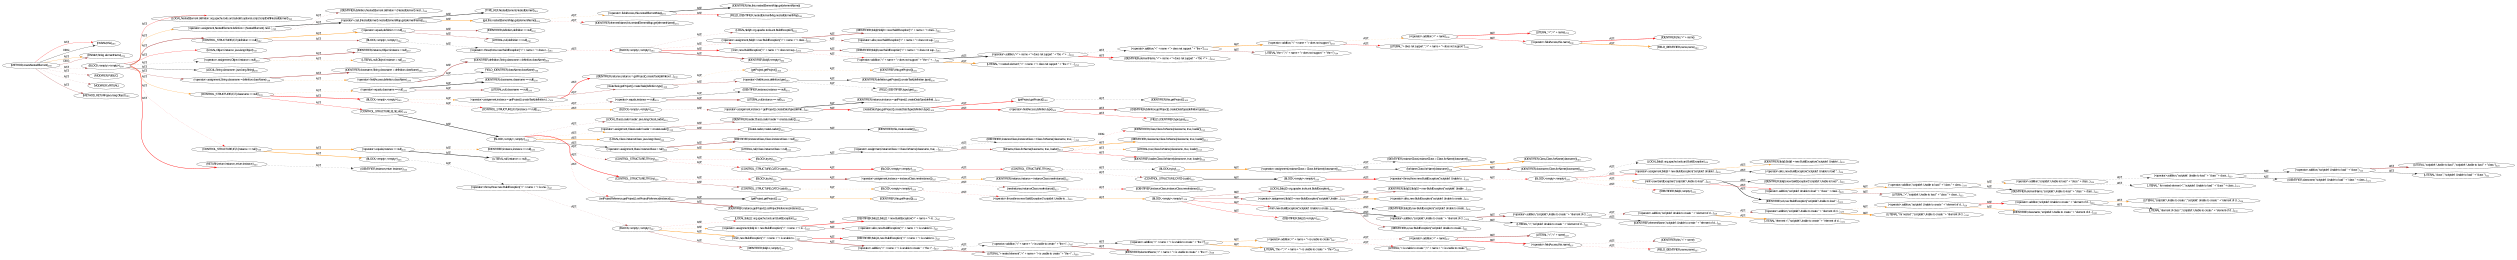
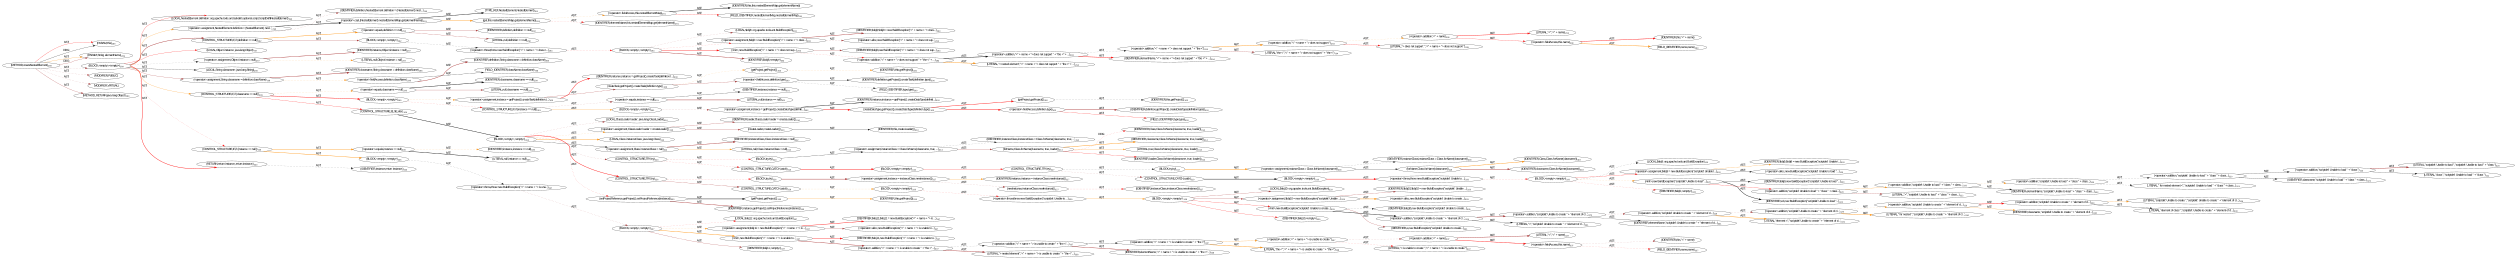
(1099, 149) -> (1099, 149)
